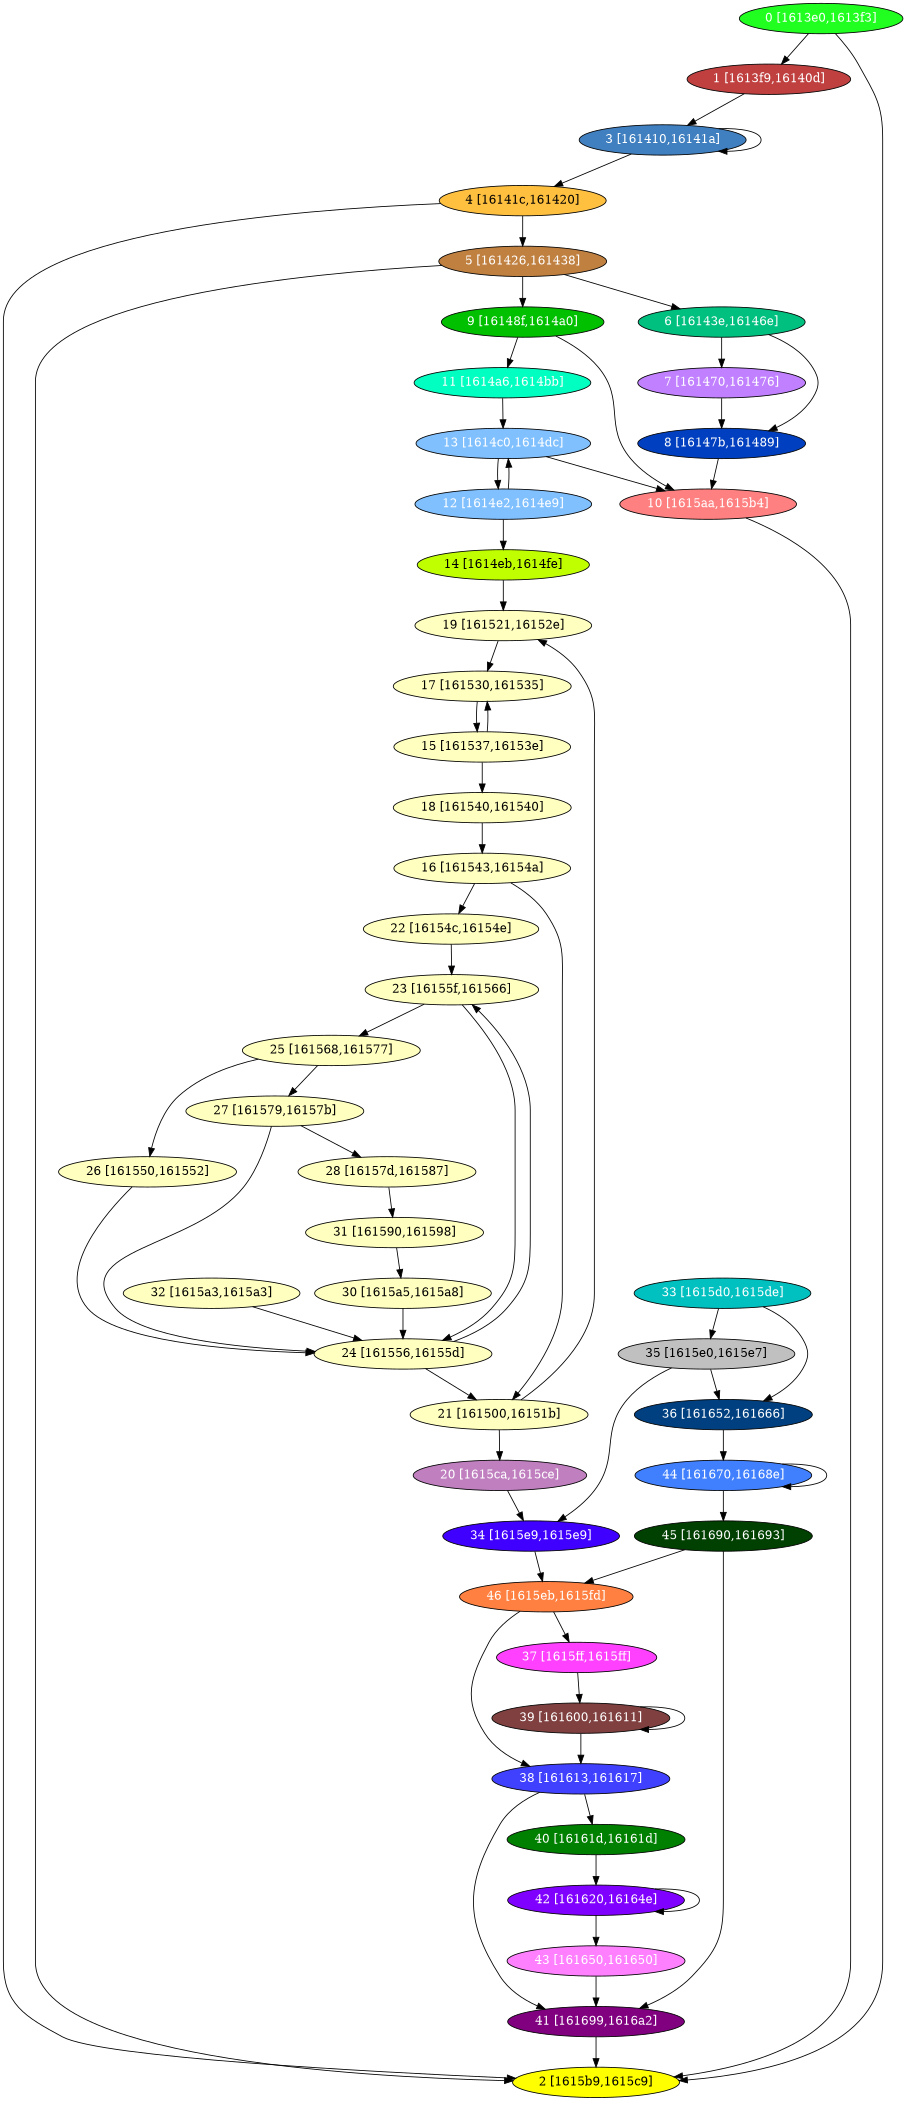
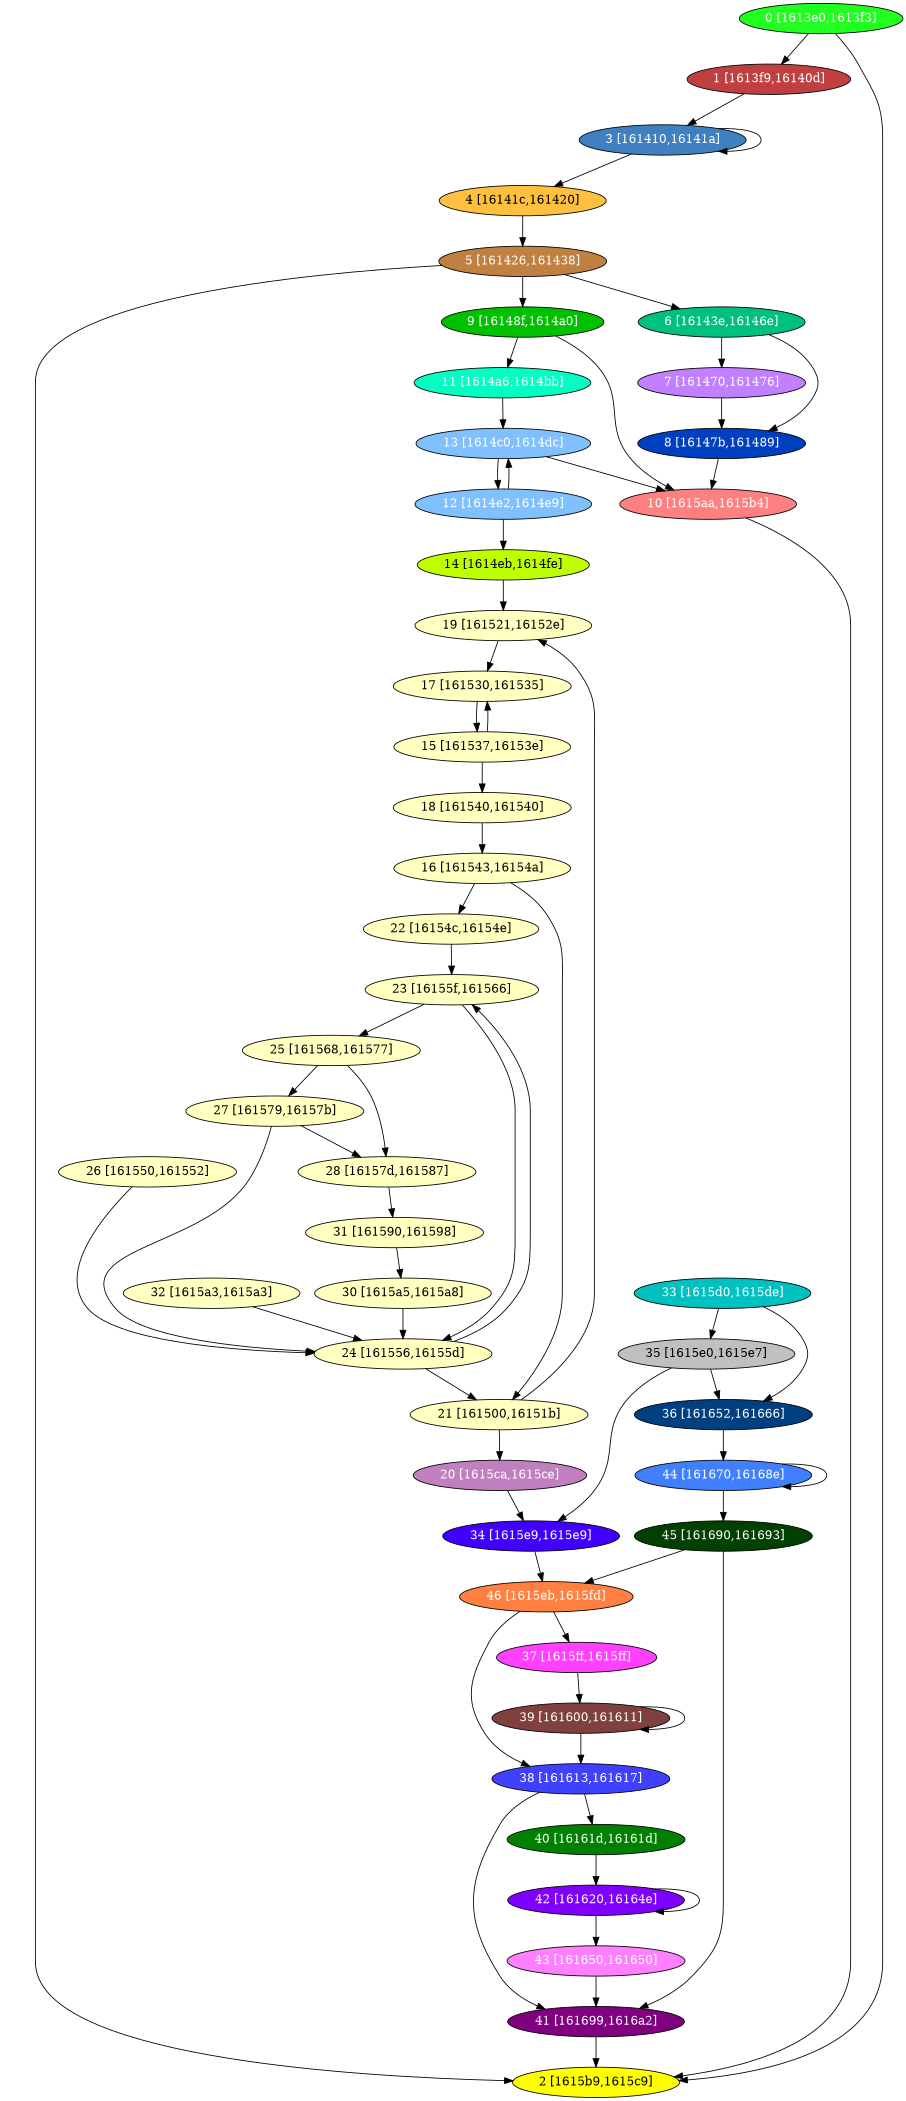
(190, 1087) -> (374, 1103)
(3, 1180) -> none
